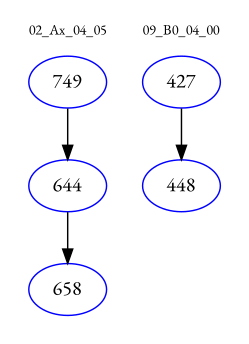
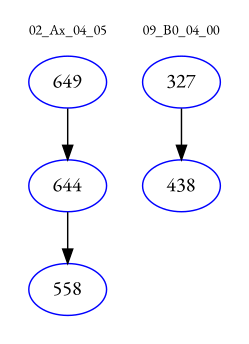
(68, 82) -> (68, 82)
(181, 82) -> (181, 82)
(181, 186) -> (181, 186)
(68, 289) -> (68, 289)
